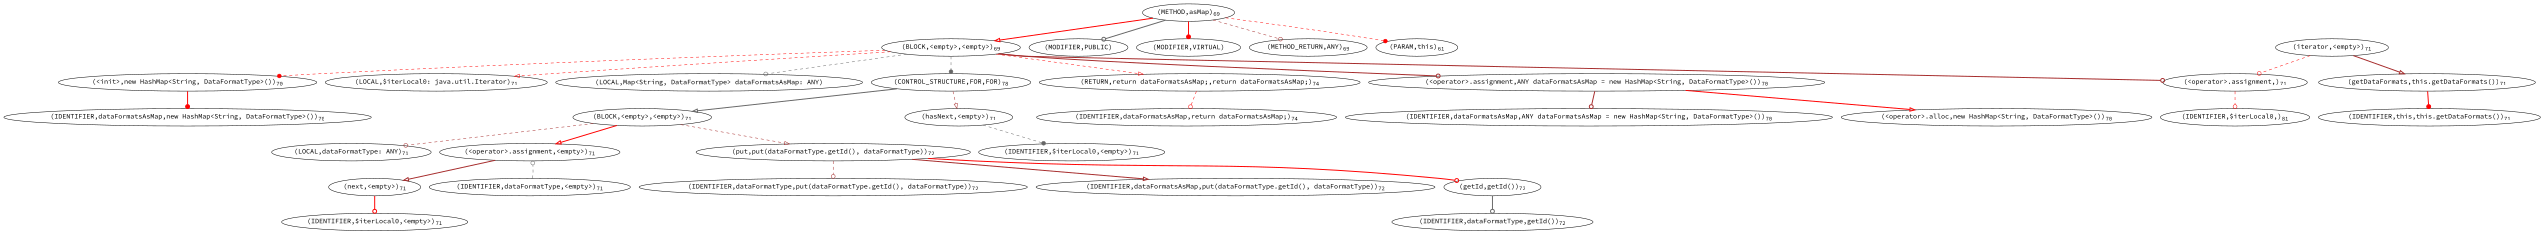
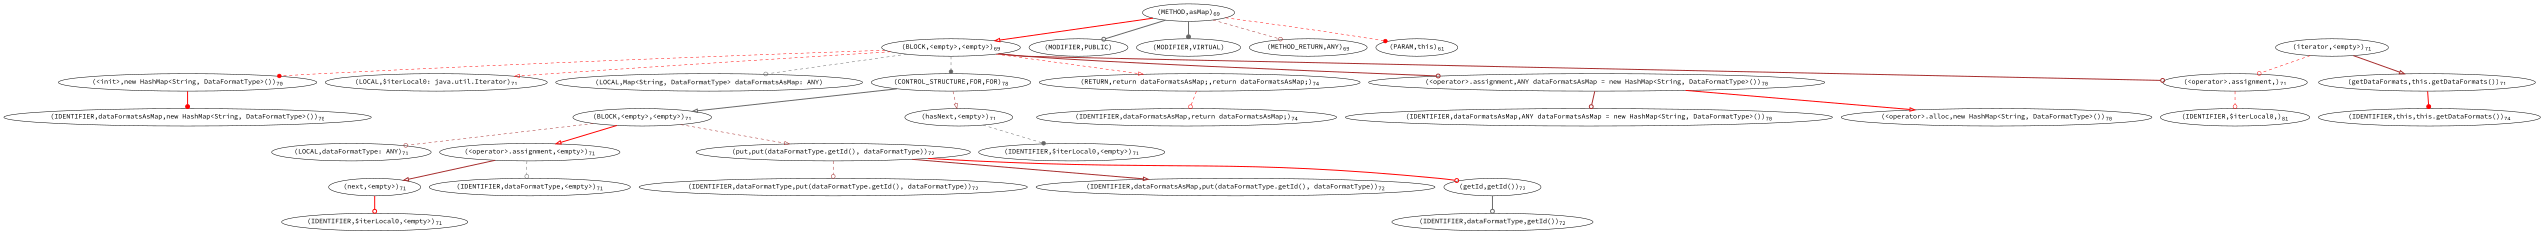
(1189, 28) -> (1189, 28)
(2507, 117) -> (2507, 117)
(533, 172) -> (527, 168)
